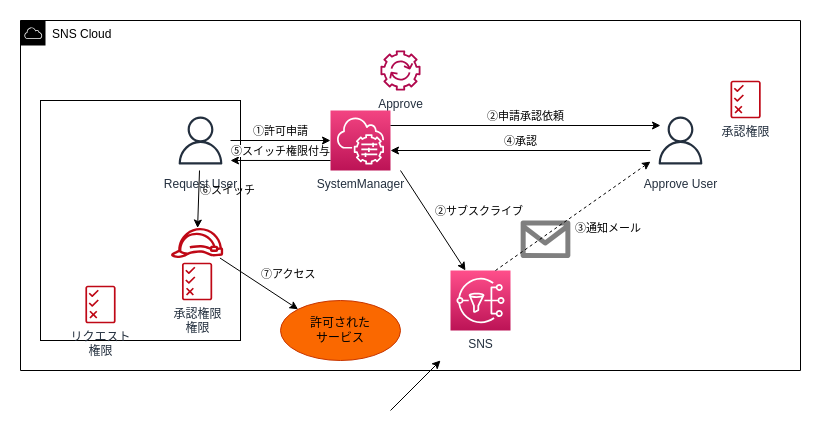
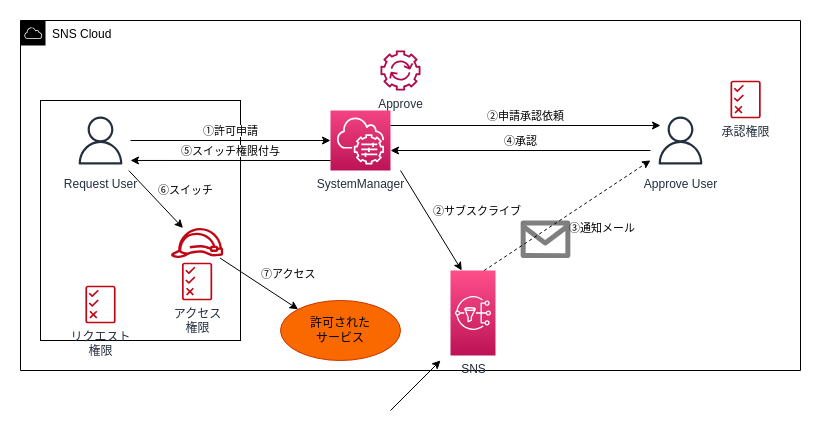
(201, 141) -> (101, 141)
(481, 301) -> (473, 313)
(198, 322) -> (198, 322)
